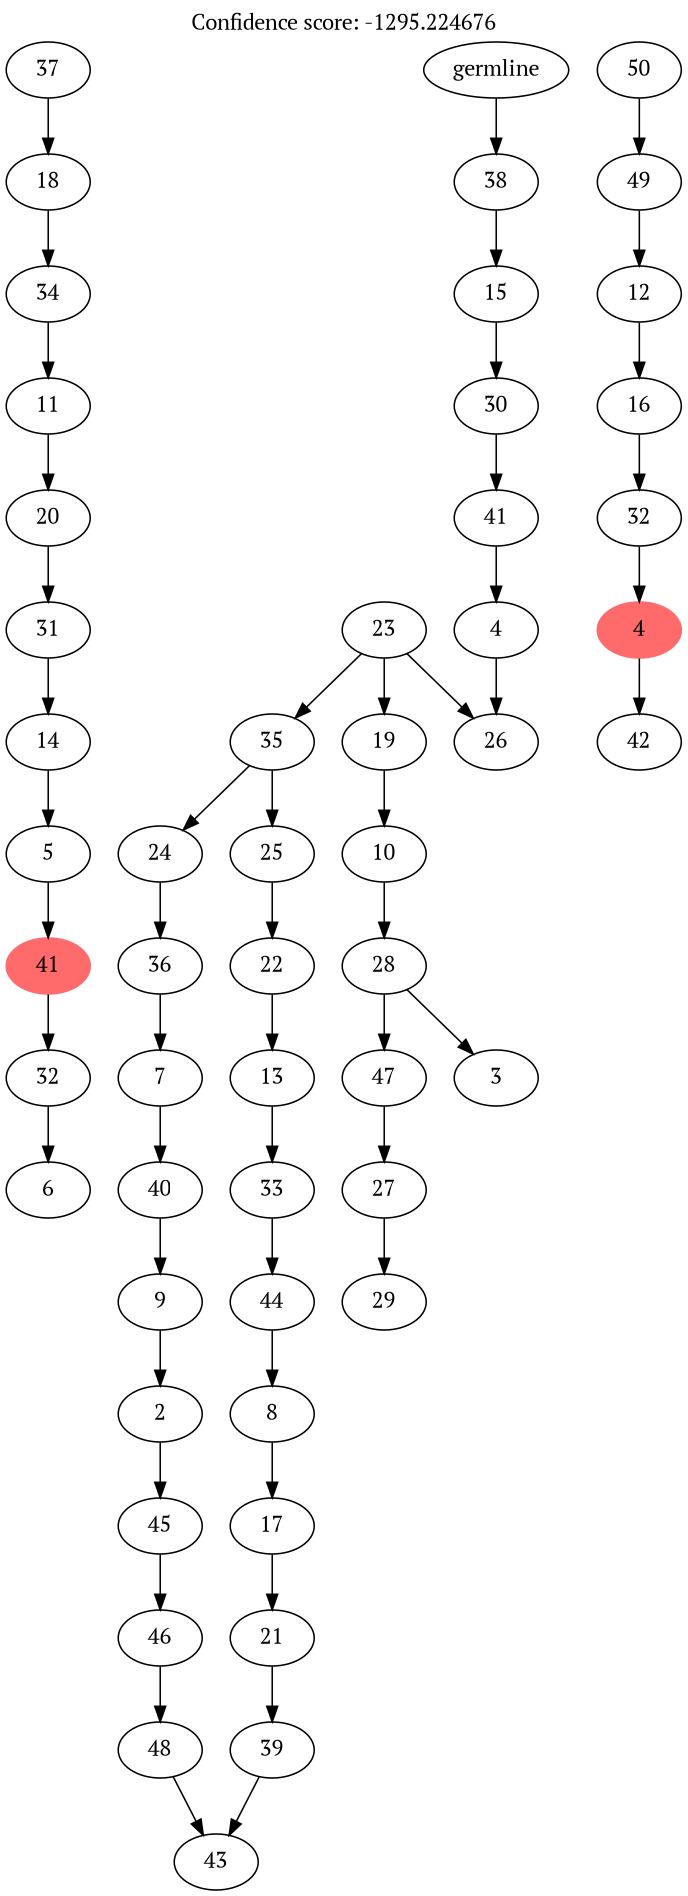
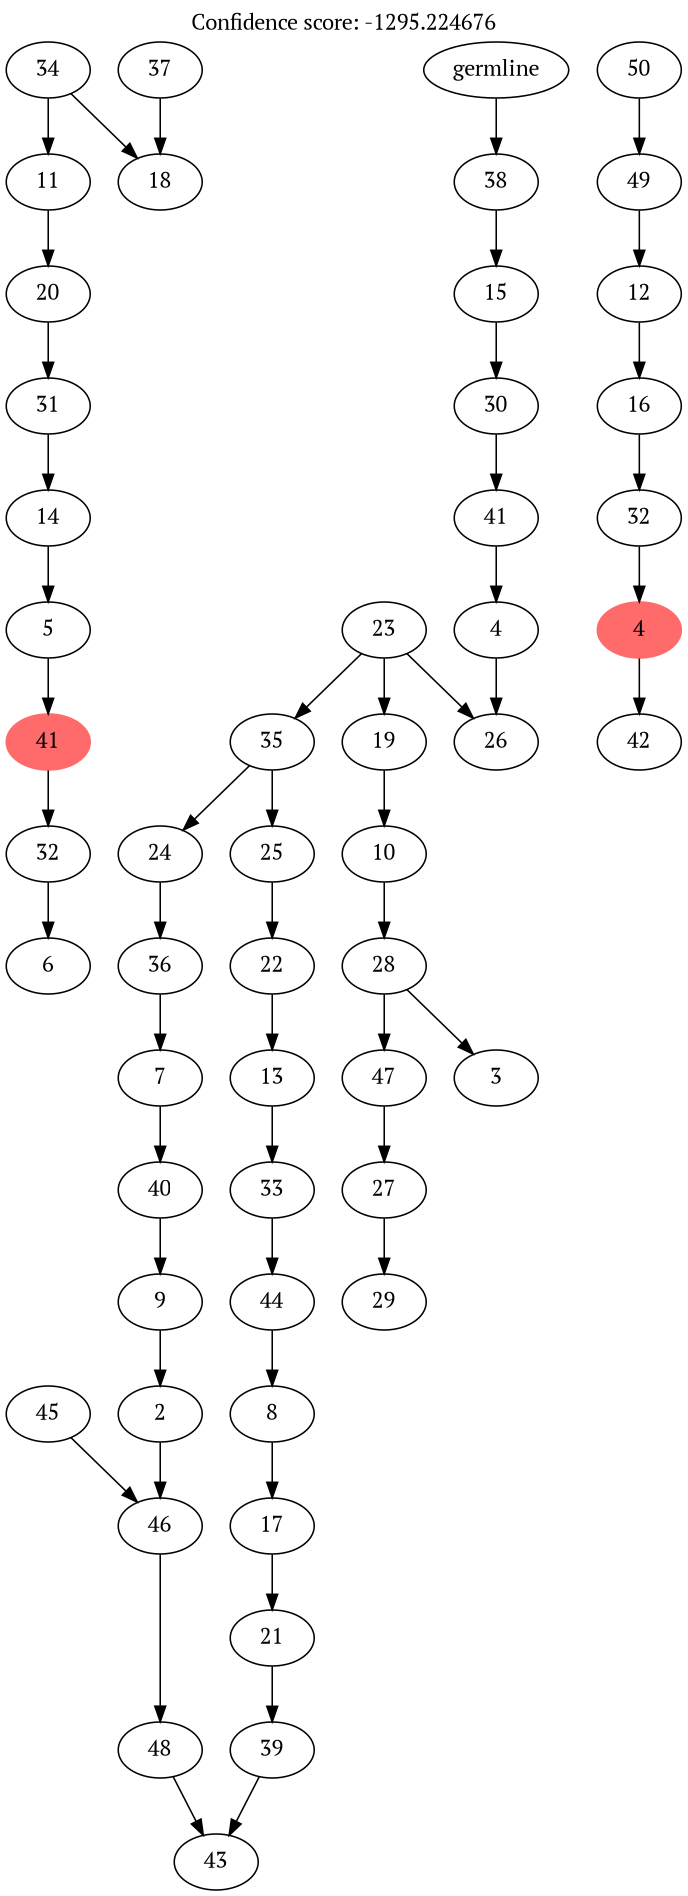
(48, 230) -> (98, 120)
(160, 1462) -> (160, 1462)
